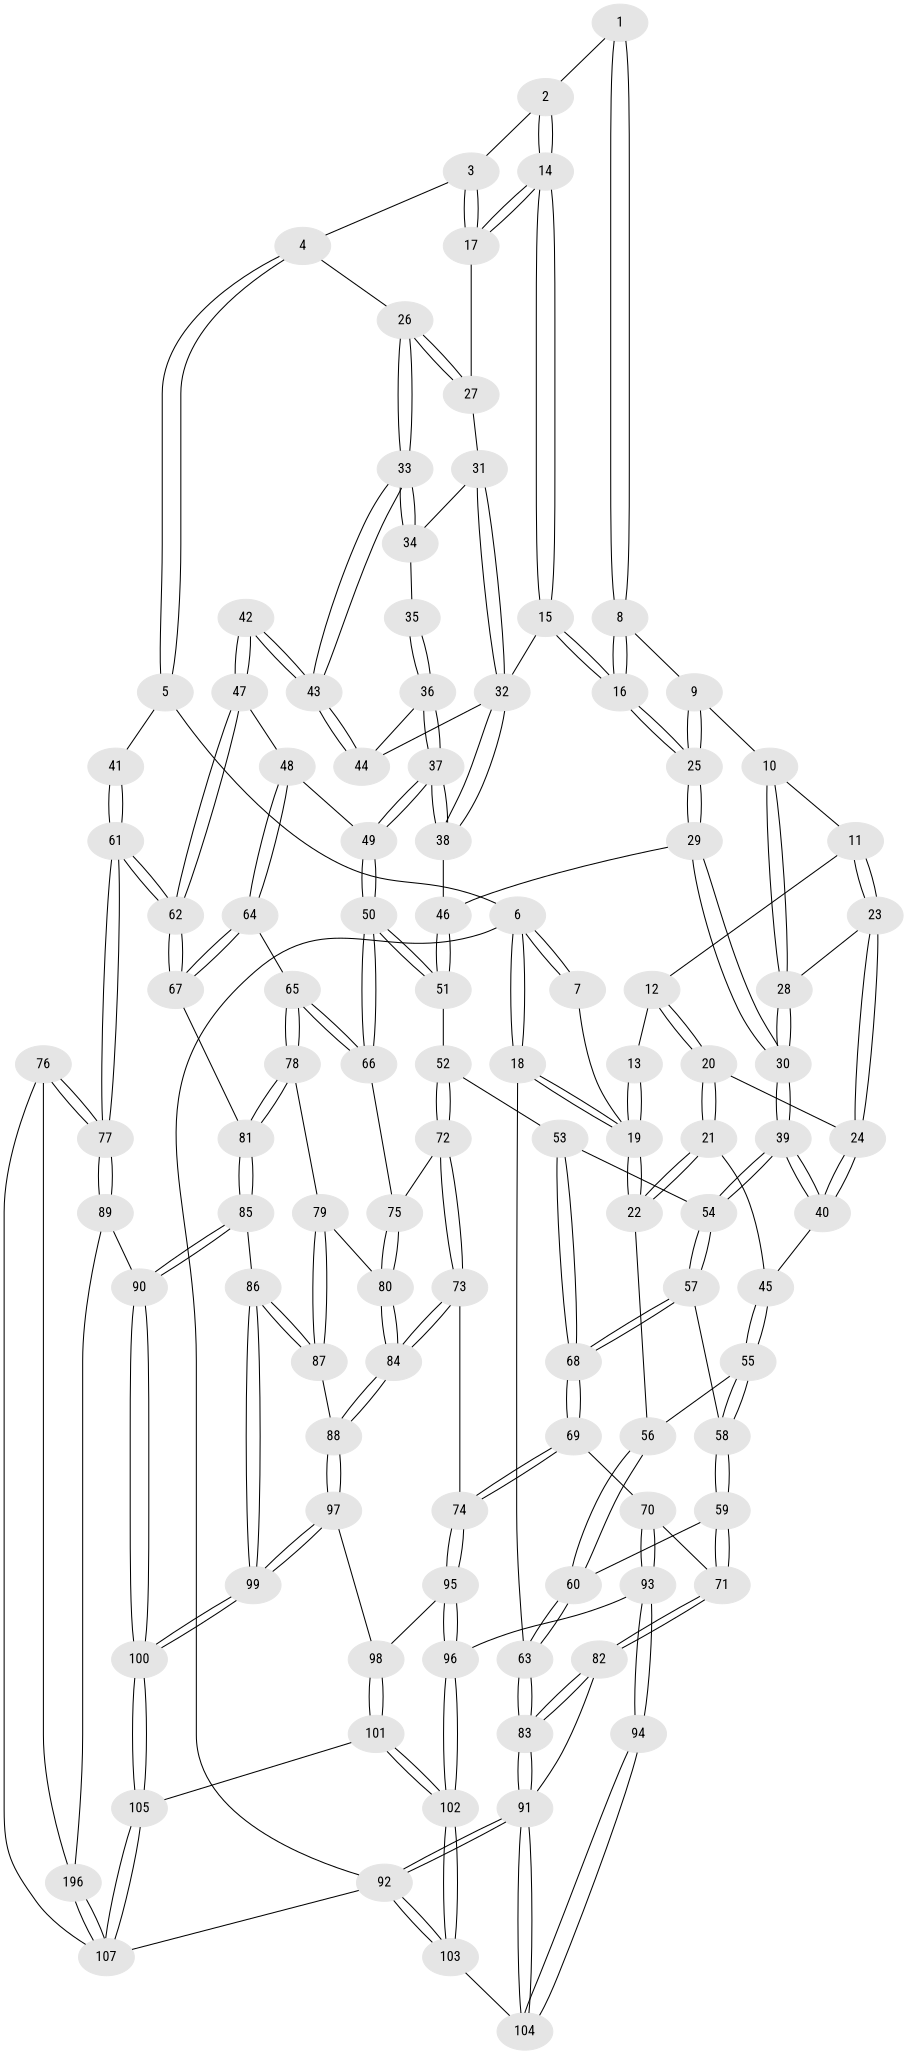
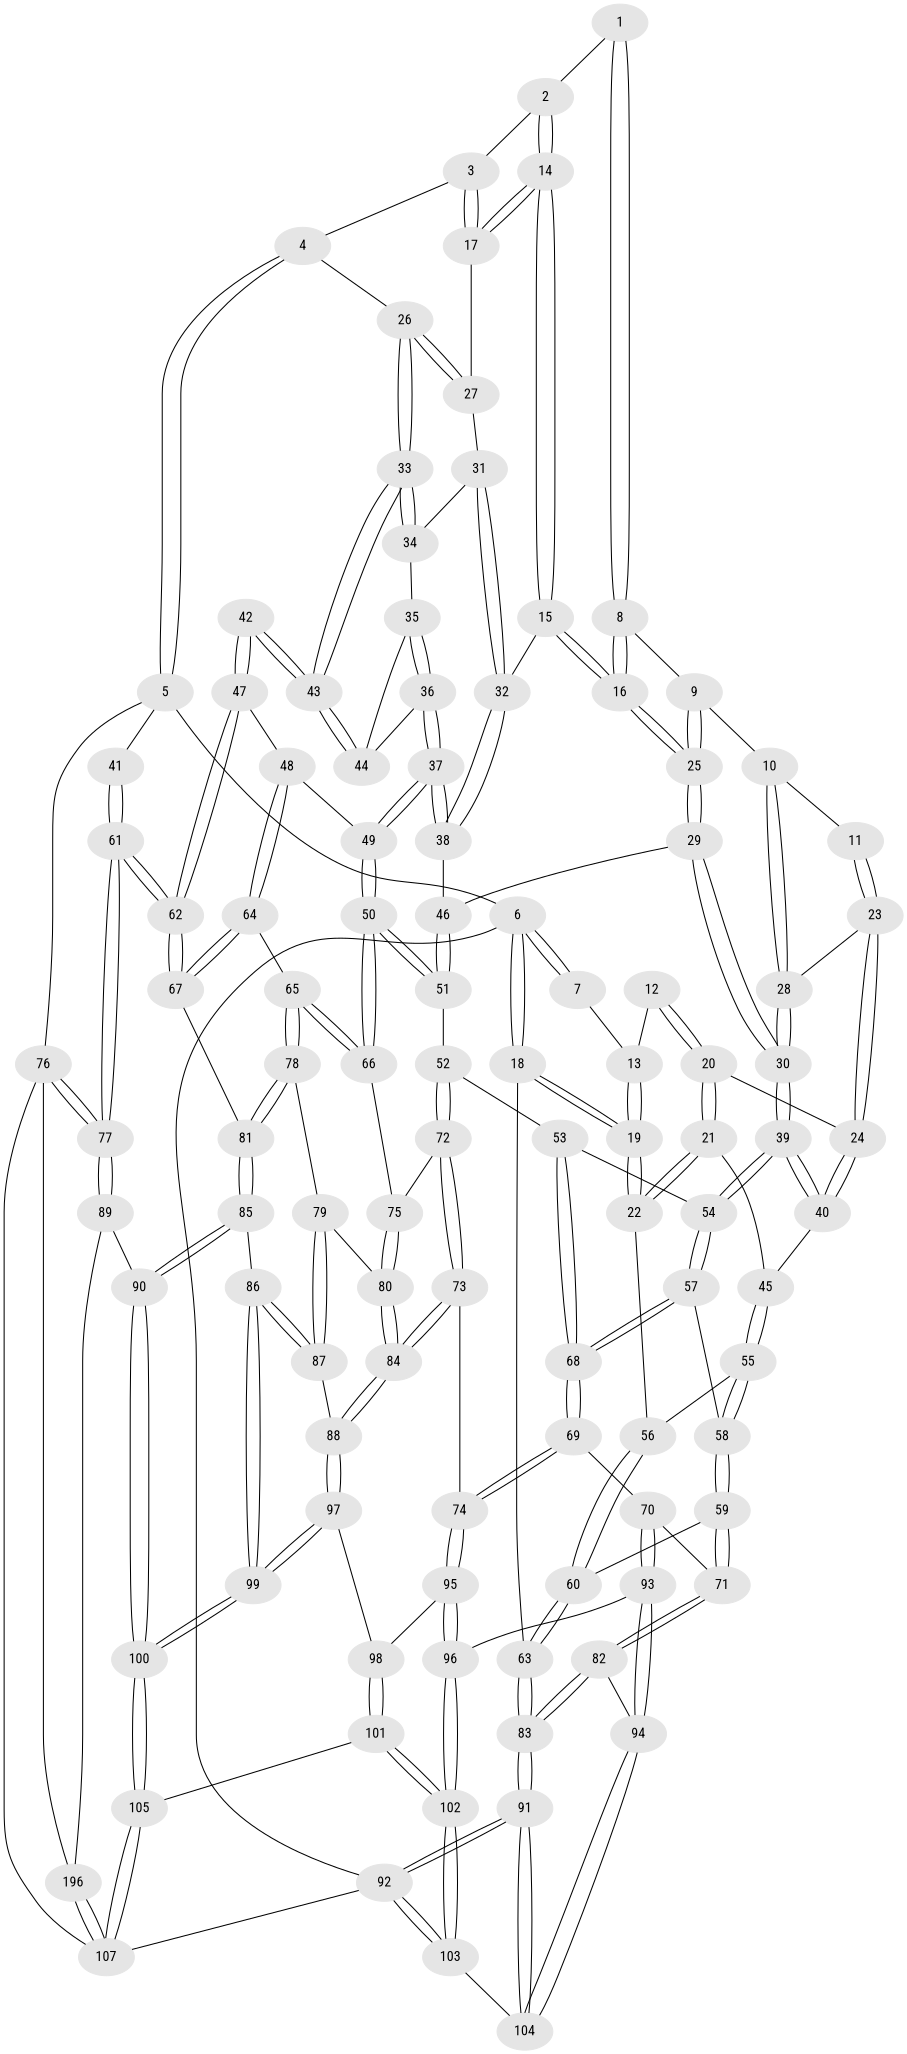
(432, 729) -> (384, 692)
none -> (53, 855)
(754, 916) -> none
(592, 1068) -> (606, 1027)
(570, 1737) -> (619, 1697)
